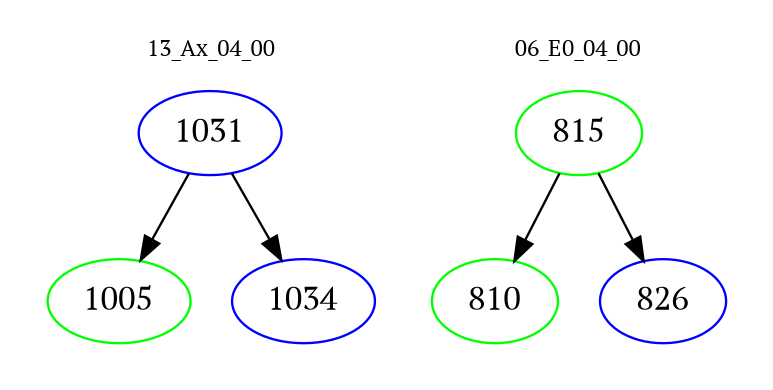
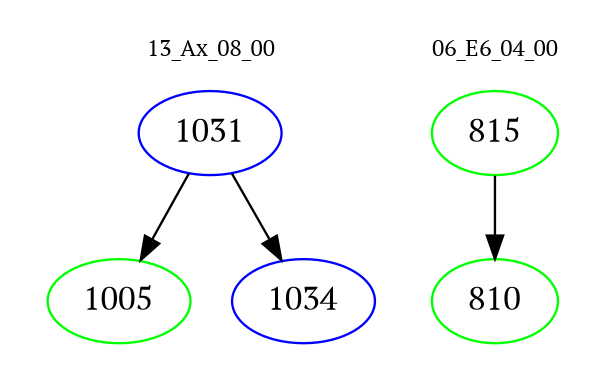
(211, 50) -> (211, 50)
(579, 50) -> (496, 50)
(663, 301) -> none
